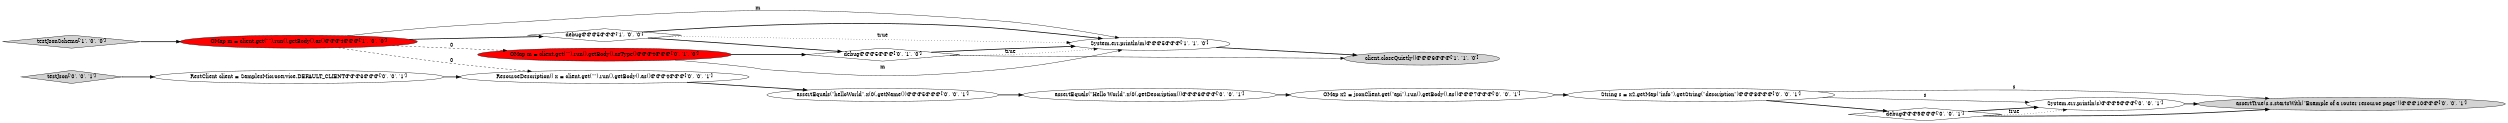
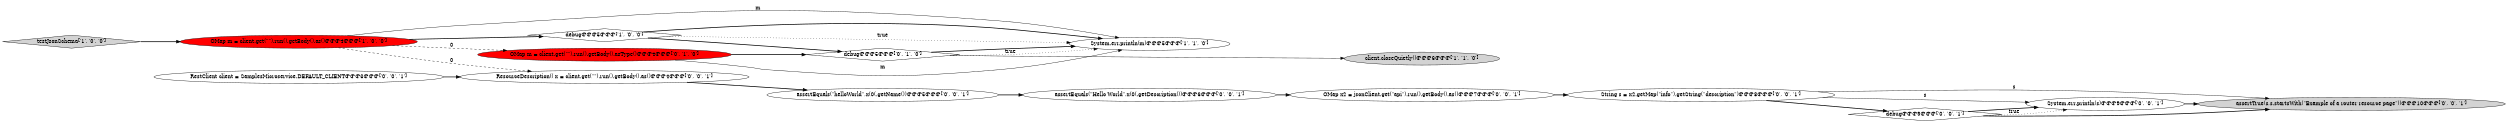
(1285, 51) -> none
(72, 77) -> none
